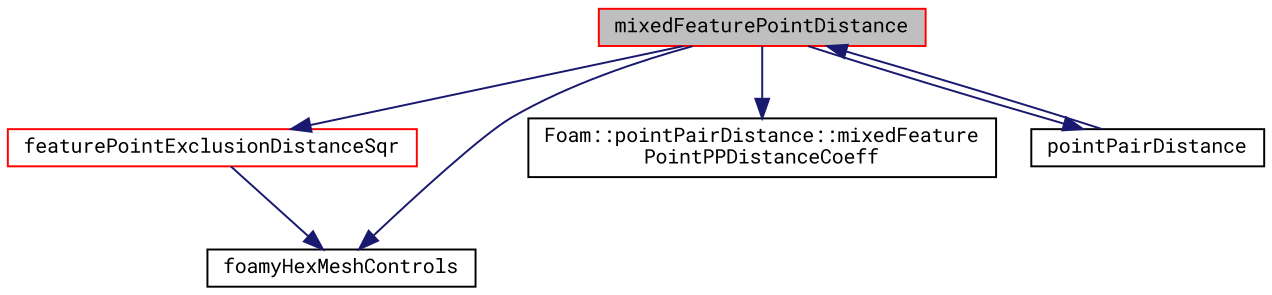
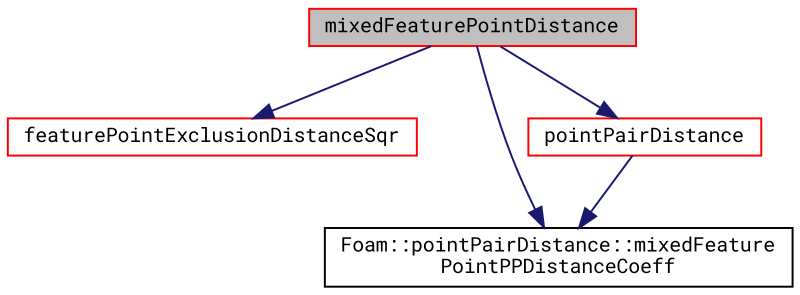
(974, 89) -> (612, 184)
(1148, 148) -> (645, 137)
(341, 268) -> none
